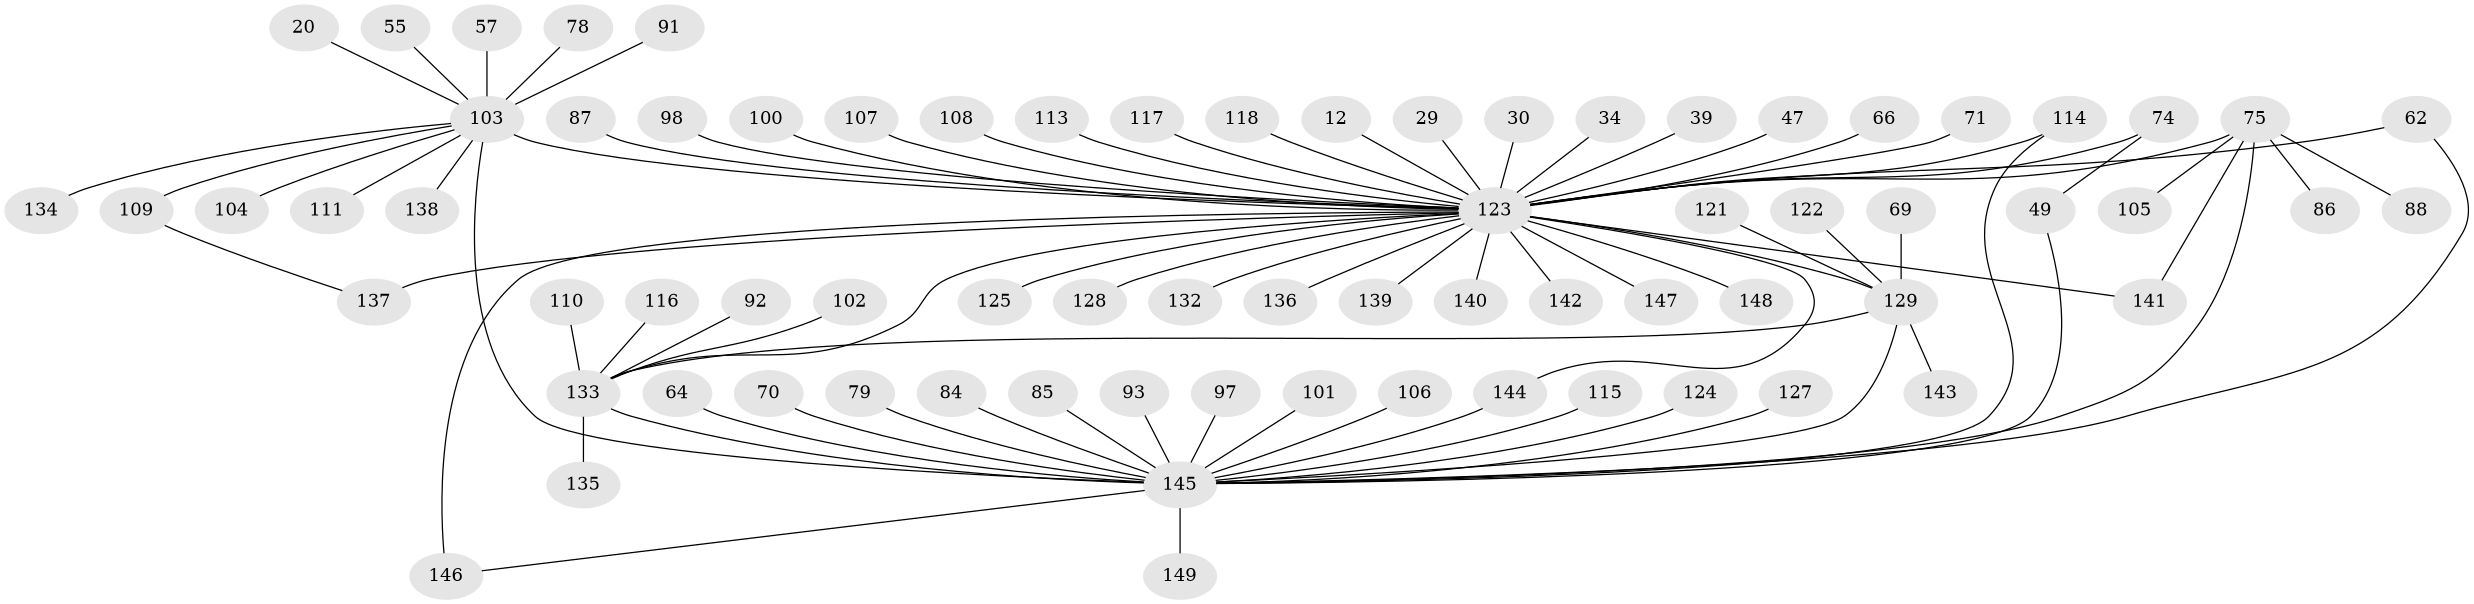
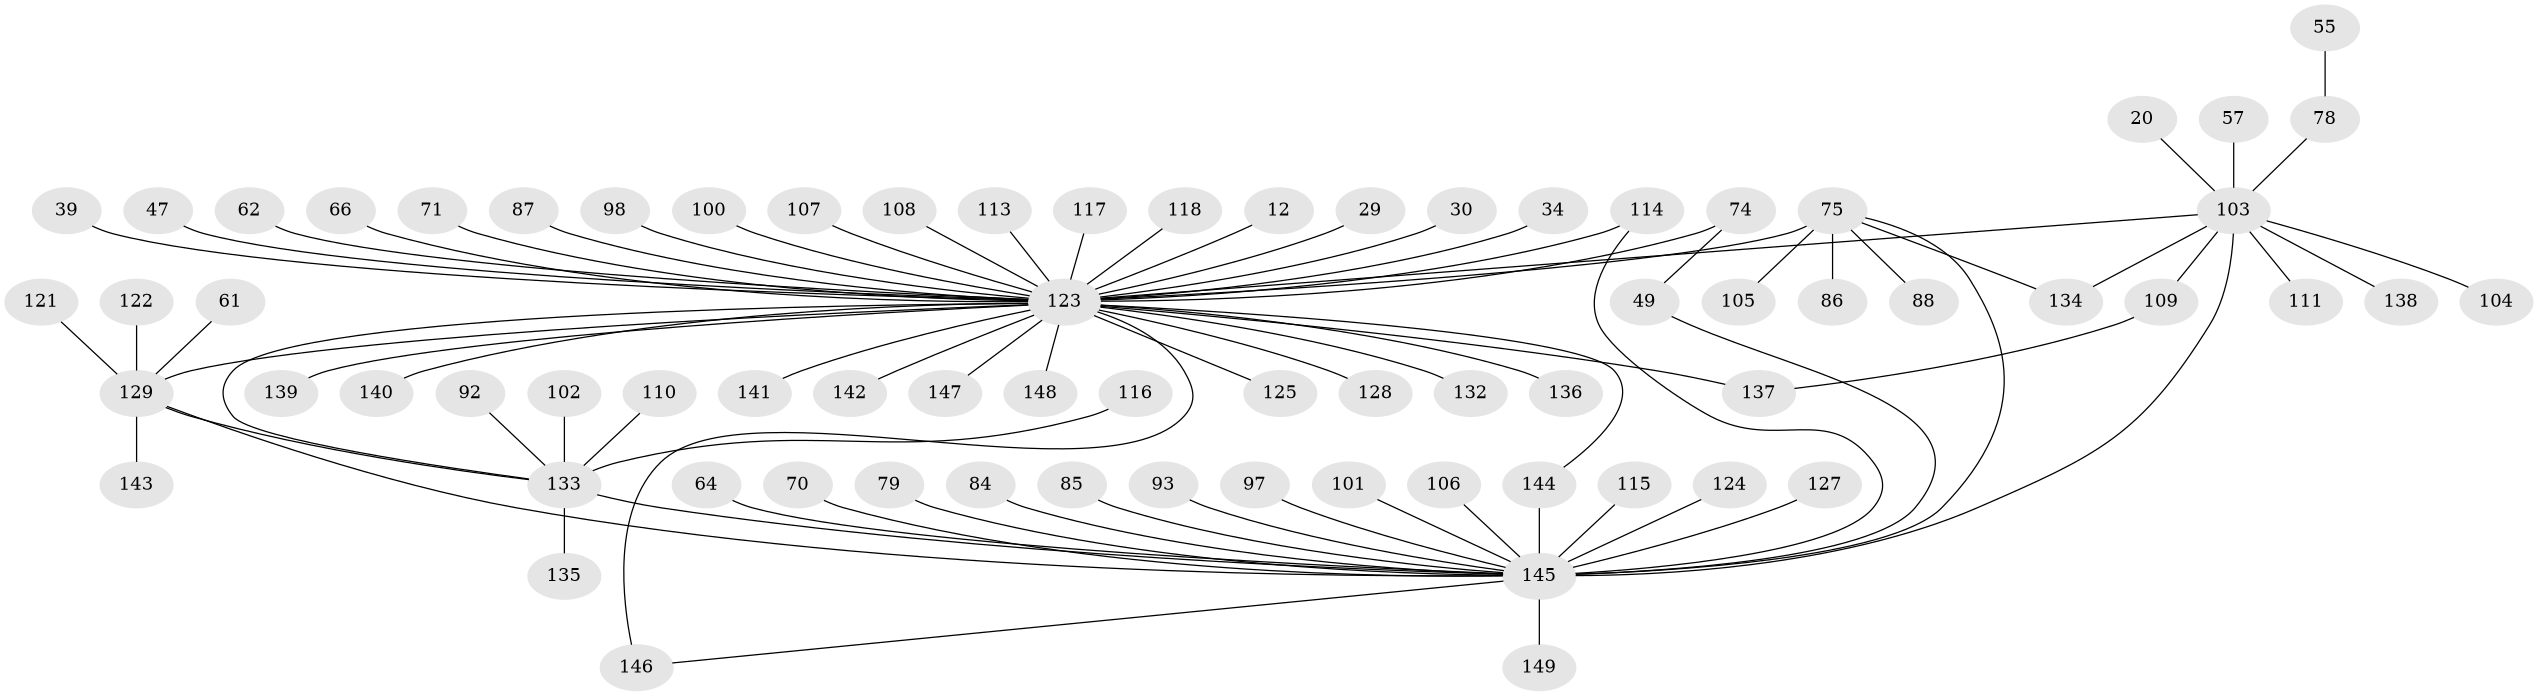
(670, 28) -> none
(441, 73) -> (2325, 74)
(1901, 211) -> (231, 302)
(2203, 211) -> (1967, 262)
(2029, 436) -> none
